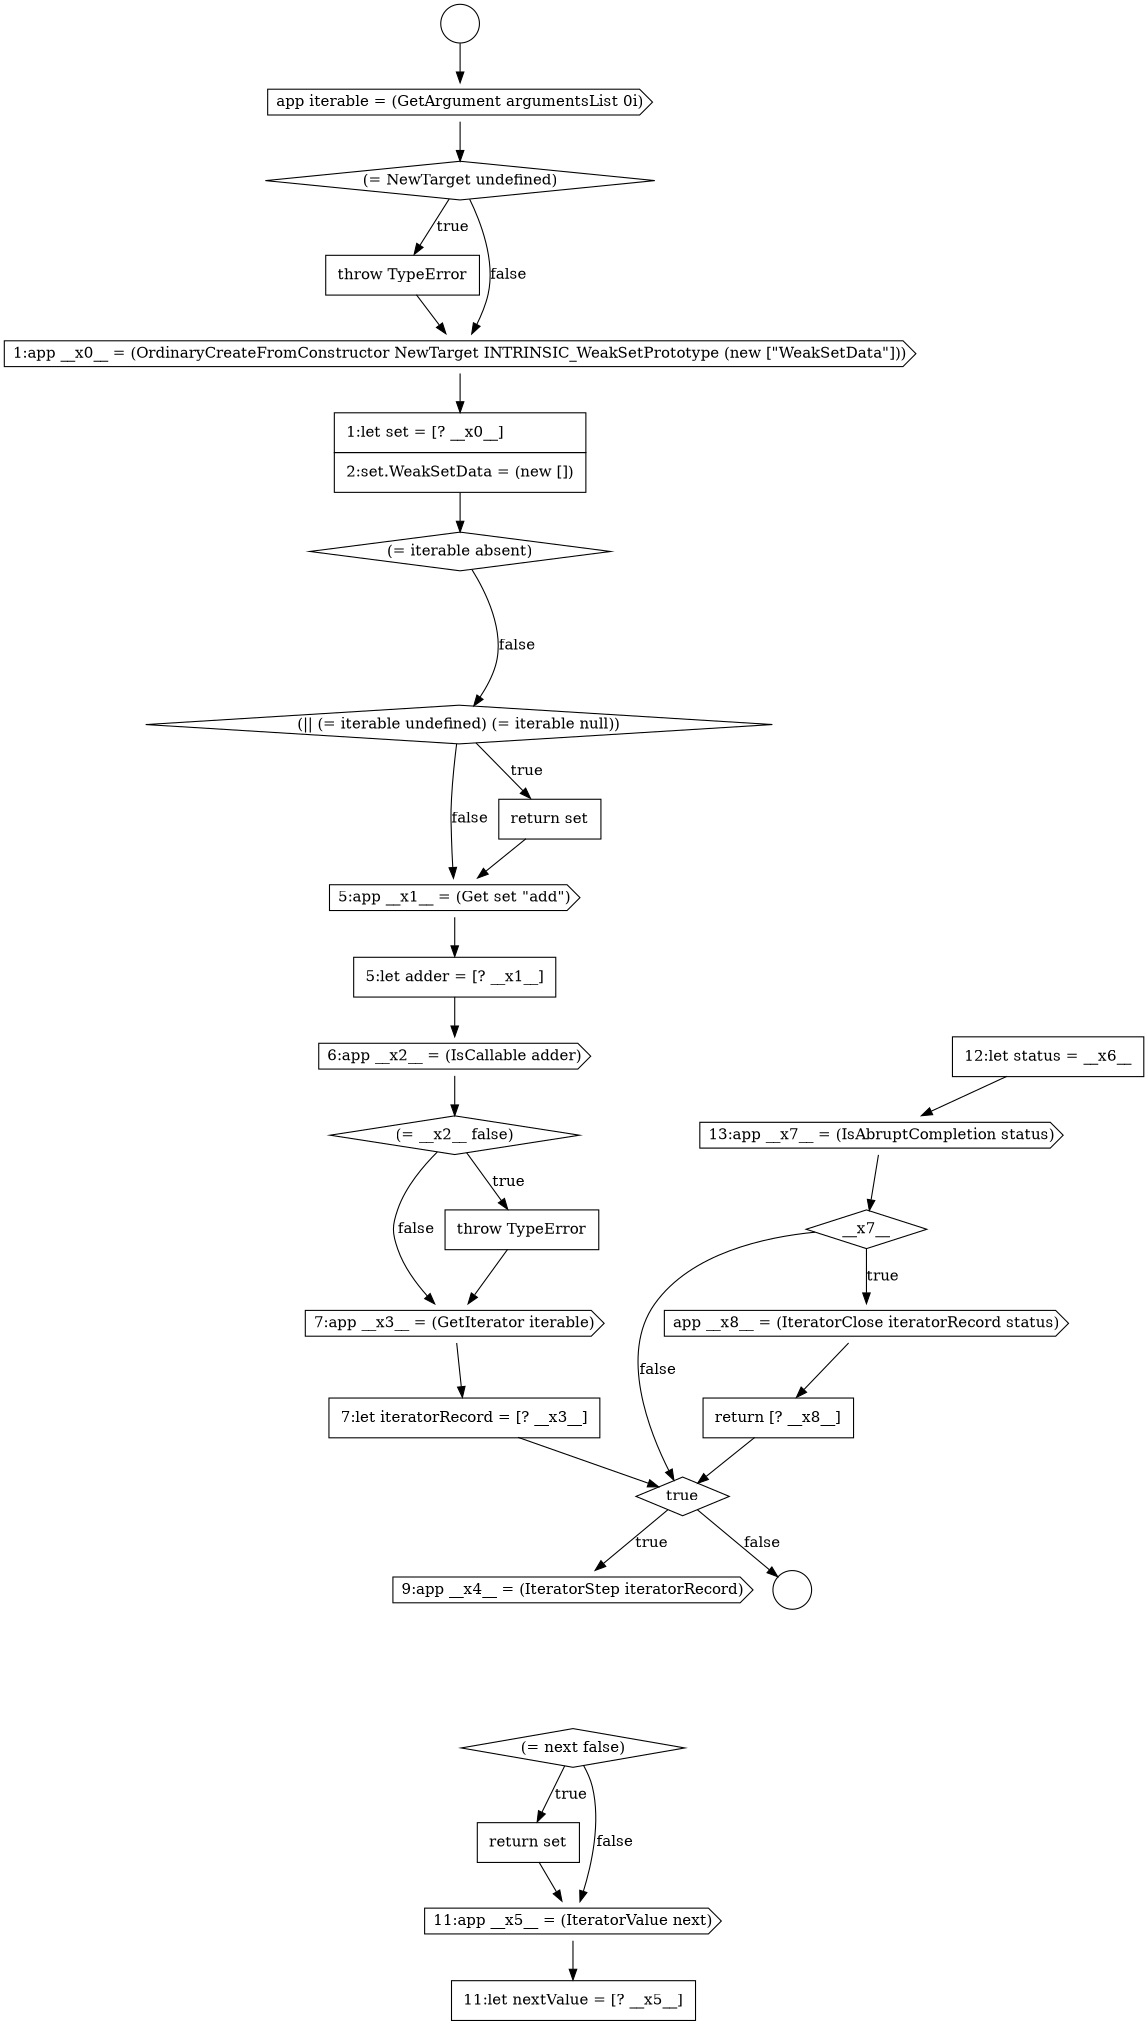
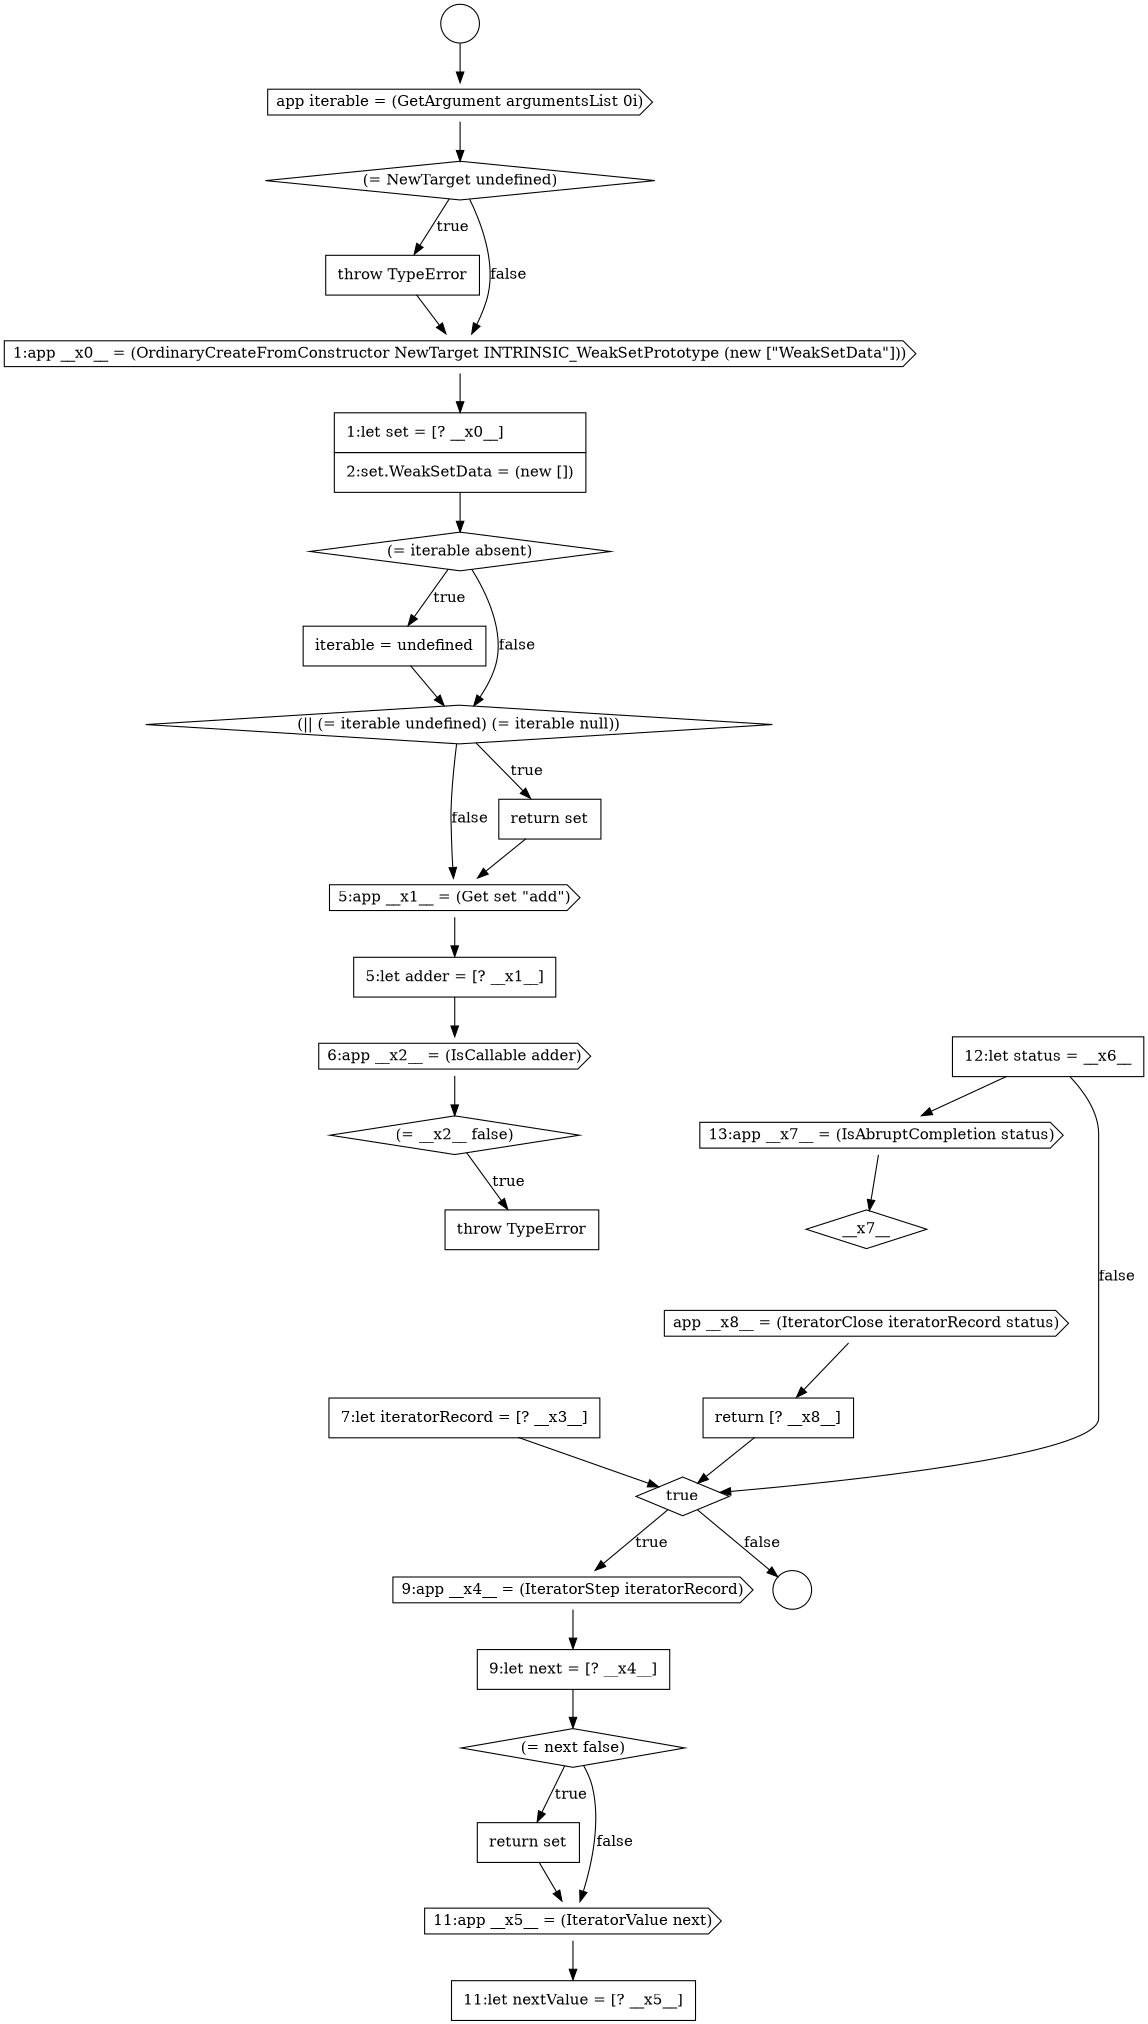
none -> (395, 646)
(866, 1271) -> none
(657, 1302) -> (1089, 1430)
(455, 1323) -> none
none -> (573, 1669)
